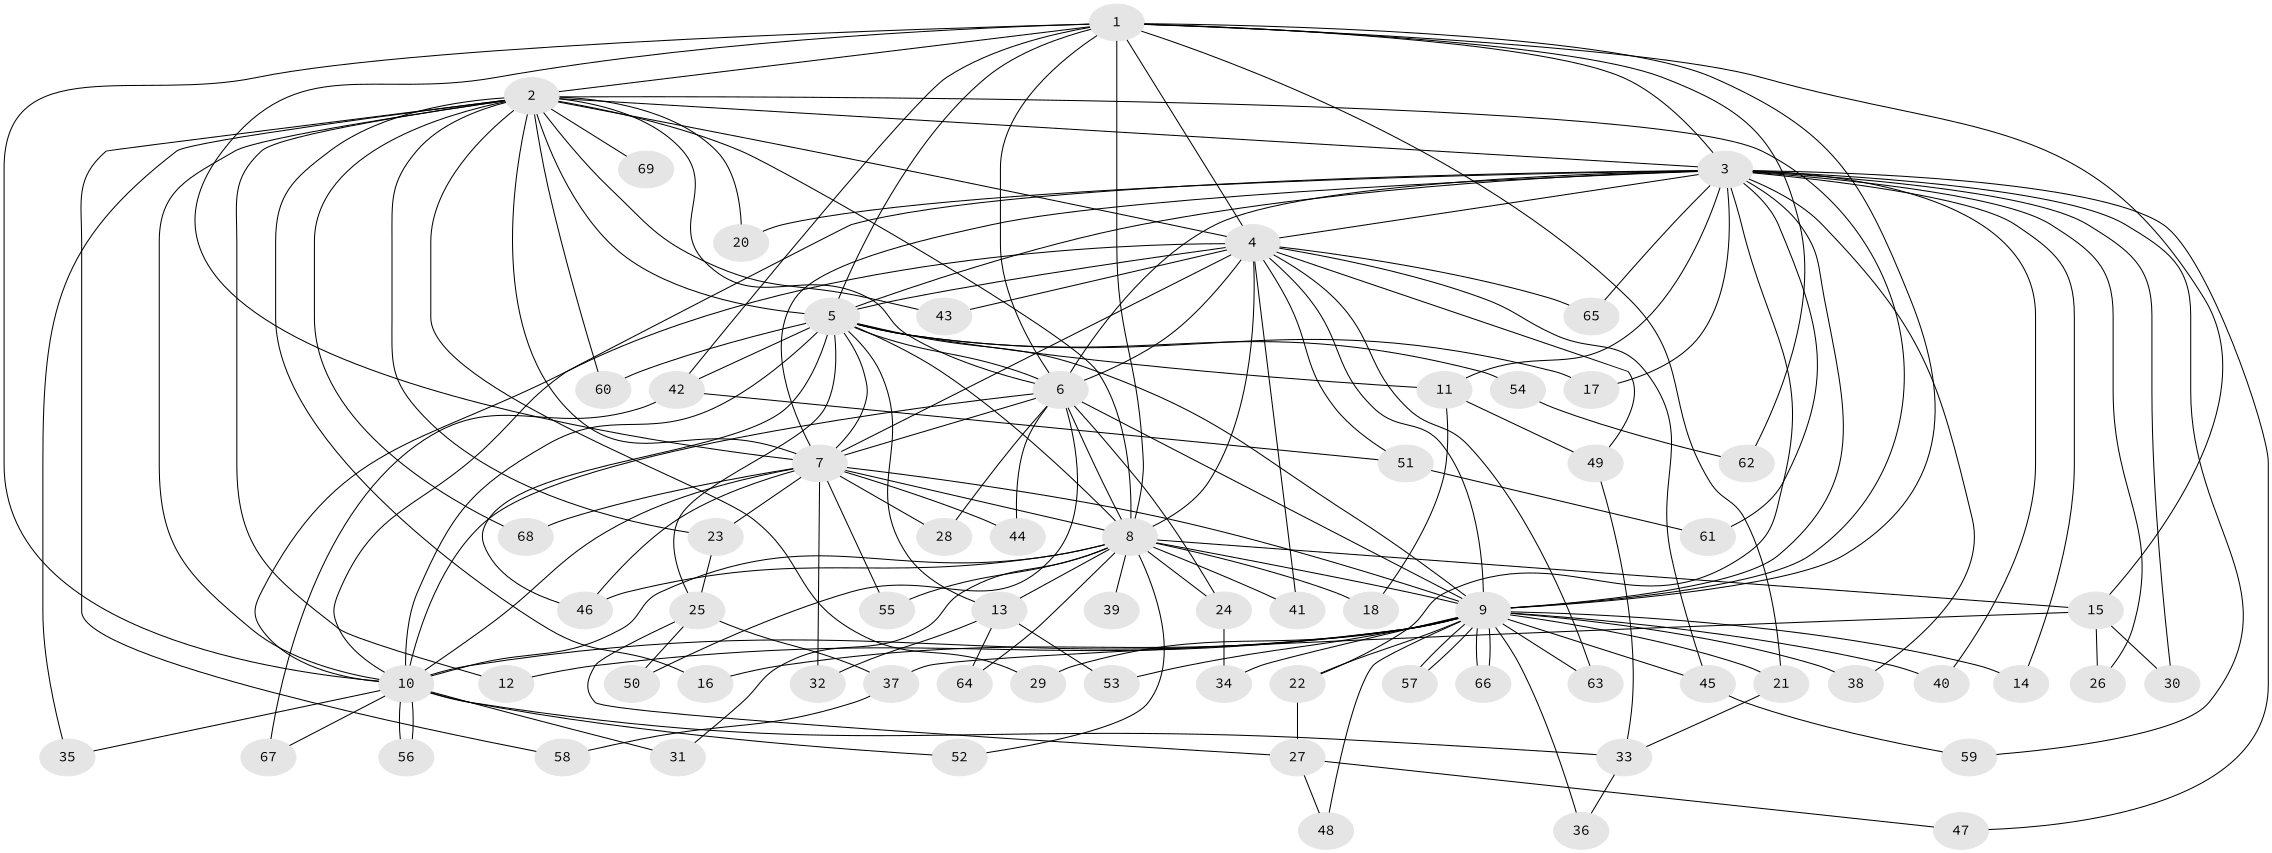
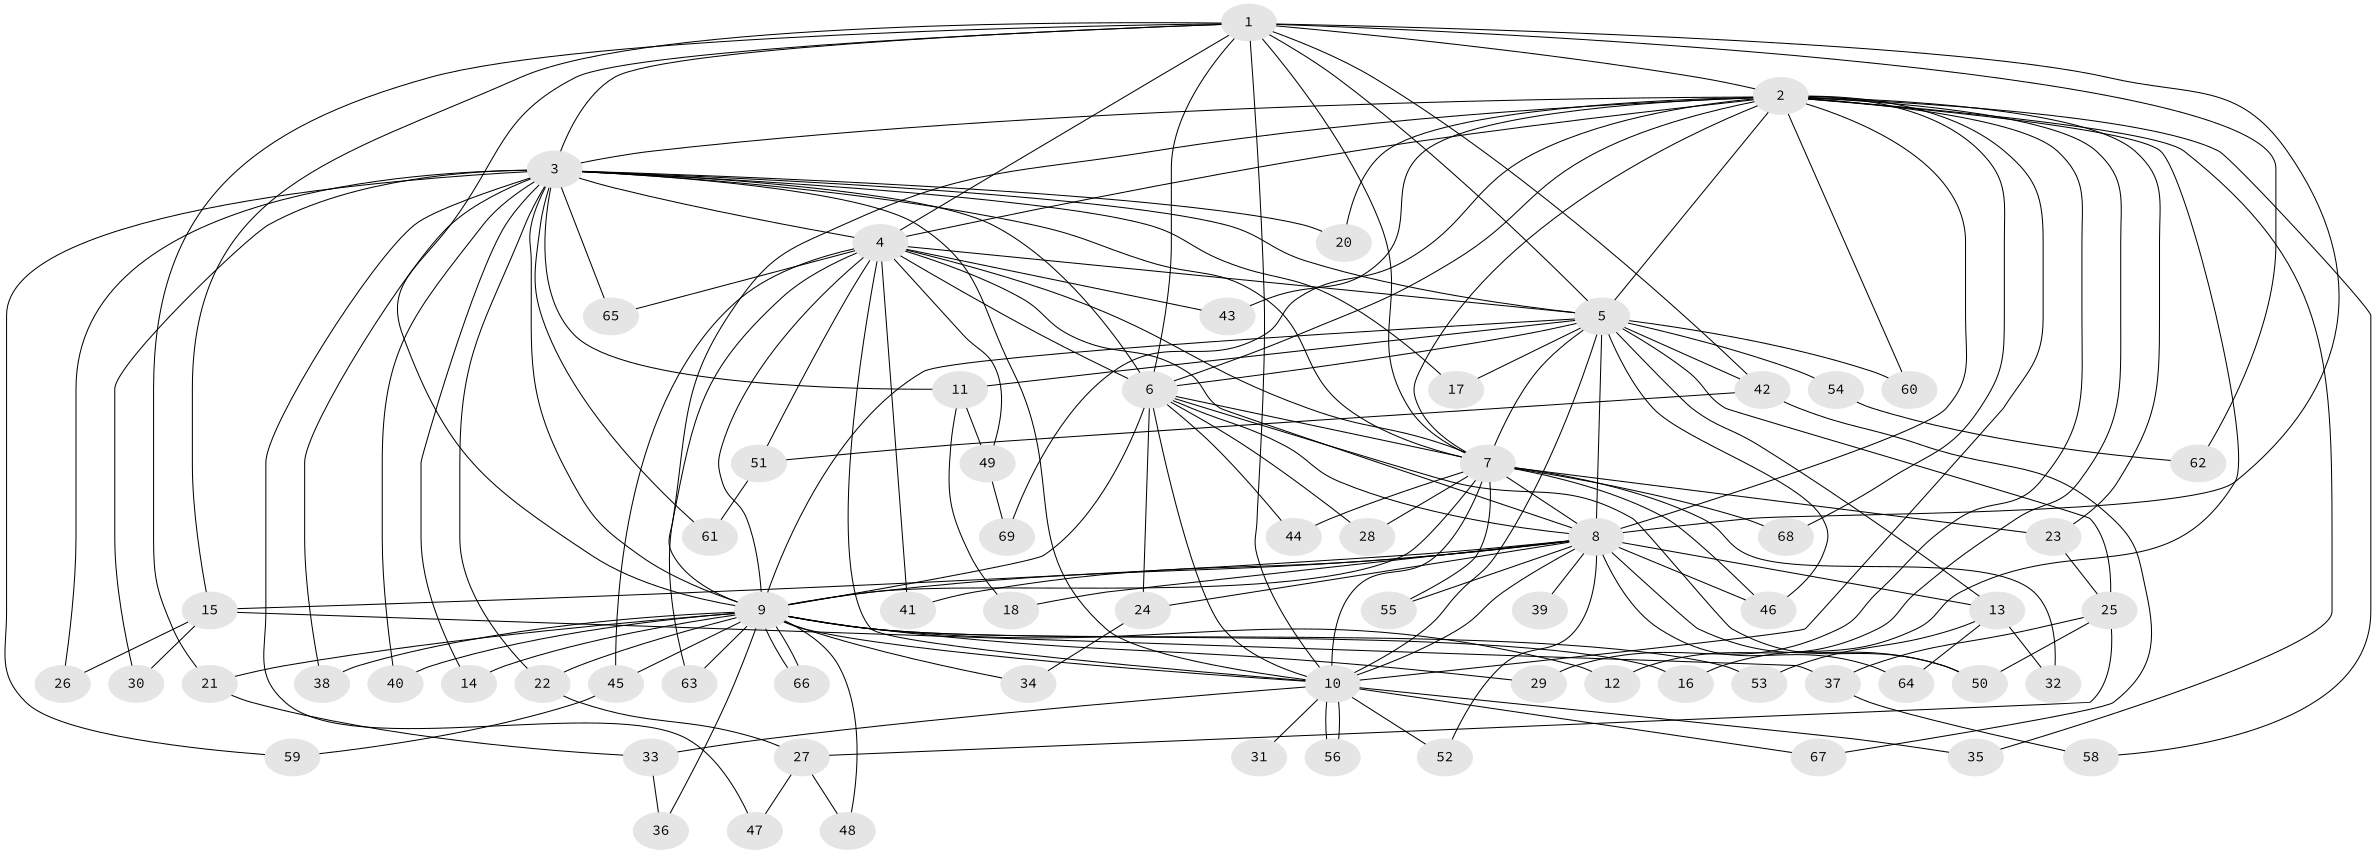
(1629, 609) -> (997, 500)
(908, 636) -> (1742, 645)
(1410, 684) -> none
